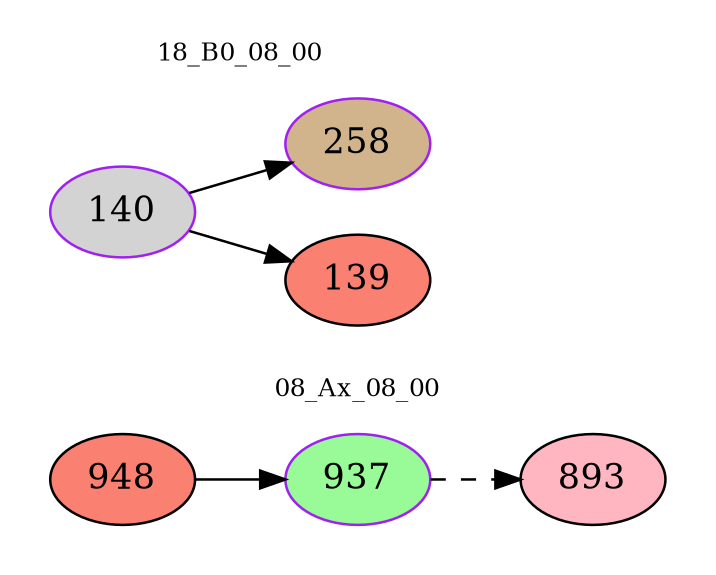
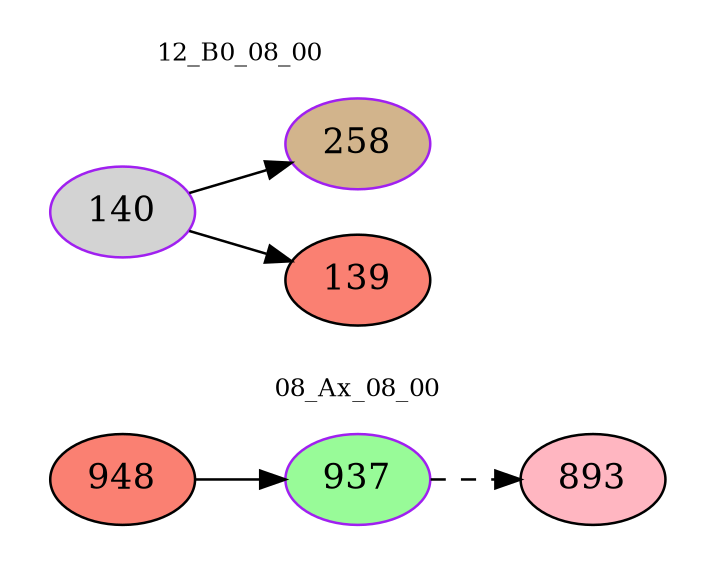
(240, 54) -> (240, 54)
